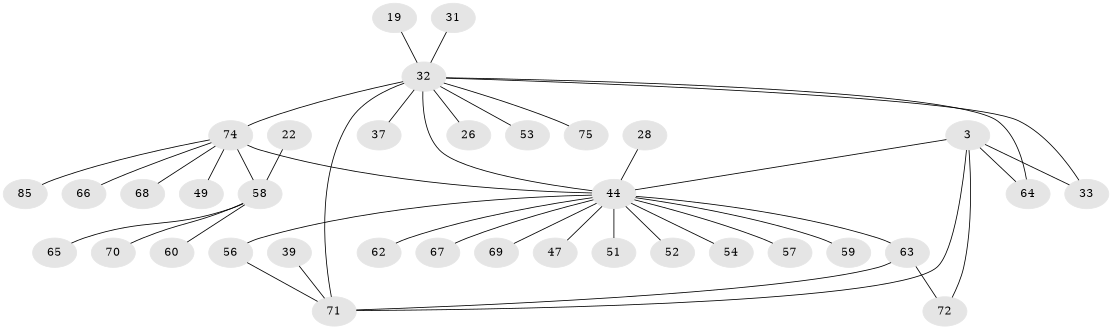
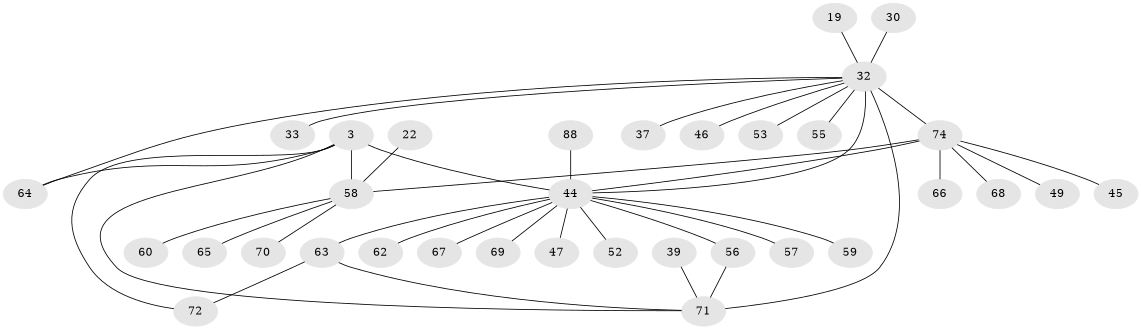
(453, 18) -> (894, 18)
(469, 135) -> (702, 135)
(586, 135) -> (819, 135)
(645, 135) -> (571, 135)
(1029, 166) -> (351, 165)
(25, 194) -> (1116, 194)
(614, 253) -> none
(731, 253) -> none
